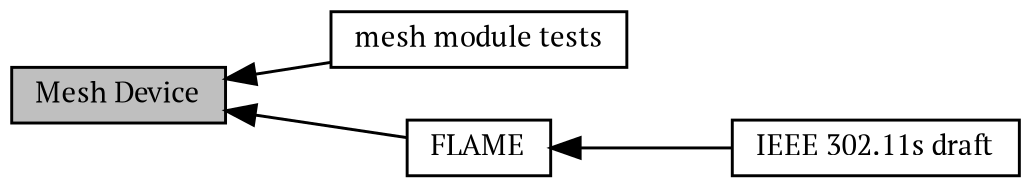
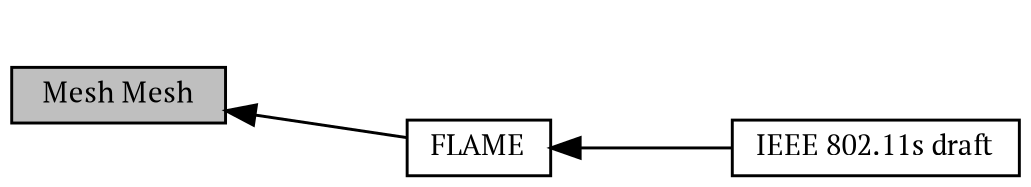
(479, 40) -> none
(119, 95) -> (119, 95)
(876, 148) -> (876, 148)
